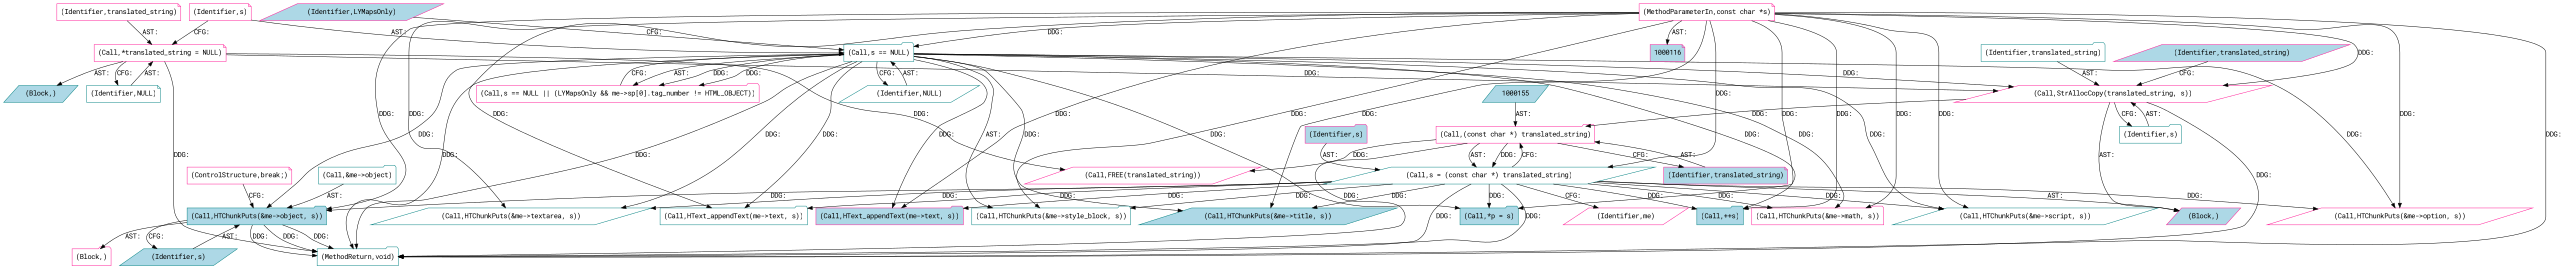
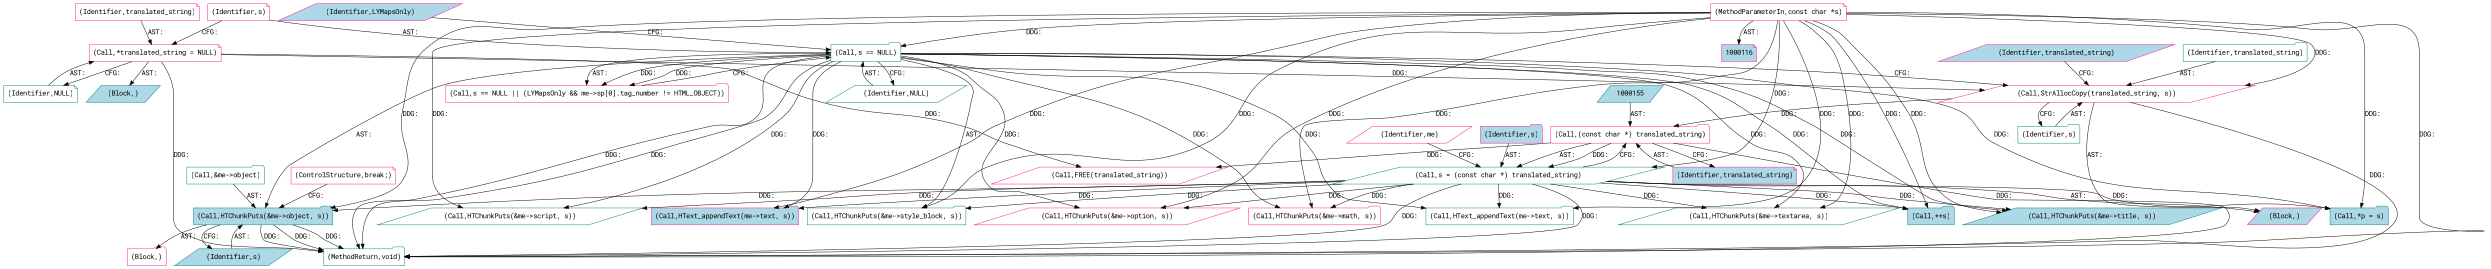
(1853, 73) -> (1904, 73)
(428, 135) -> (366, 135)
(1555, 195) -> (1452, 154)
